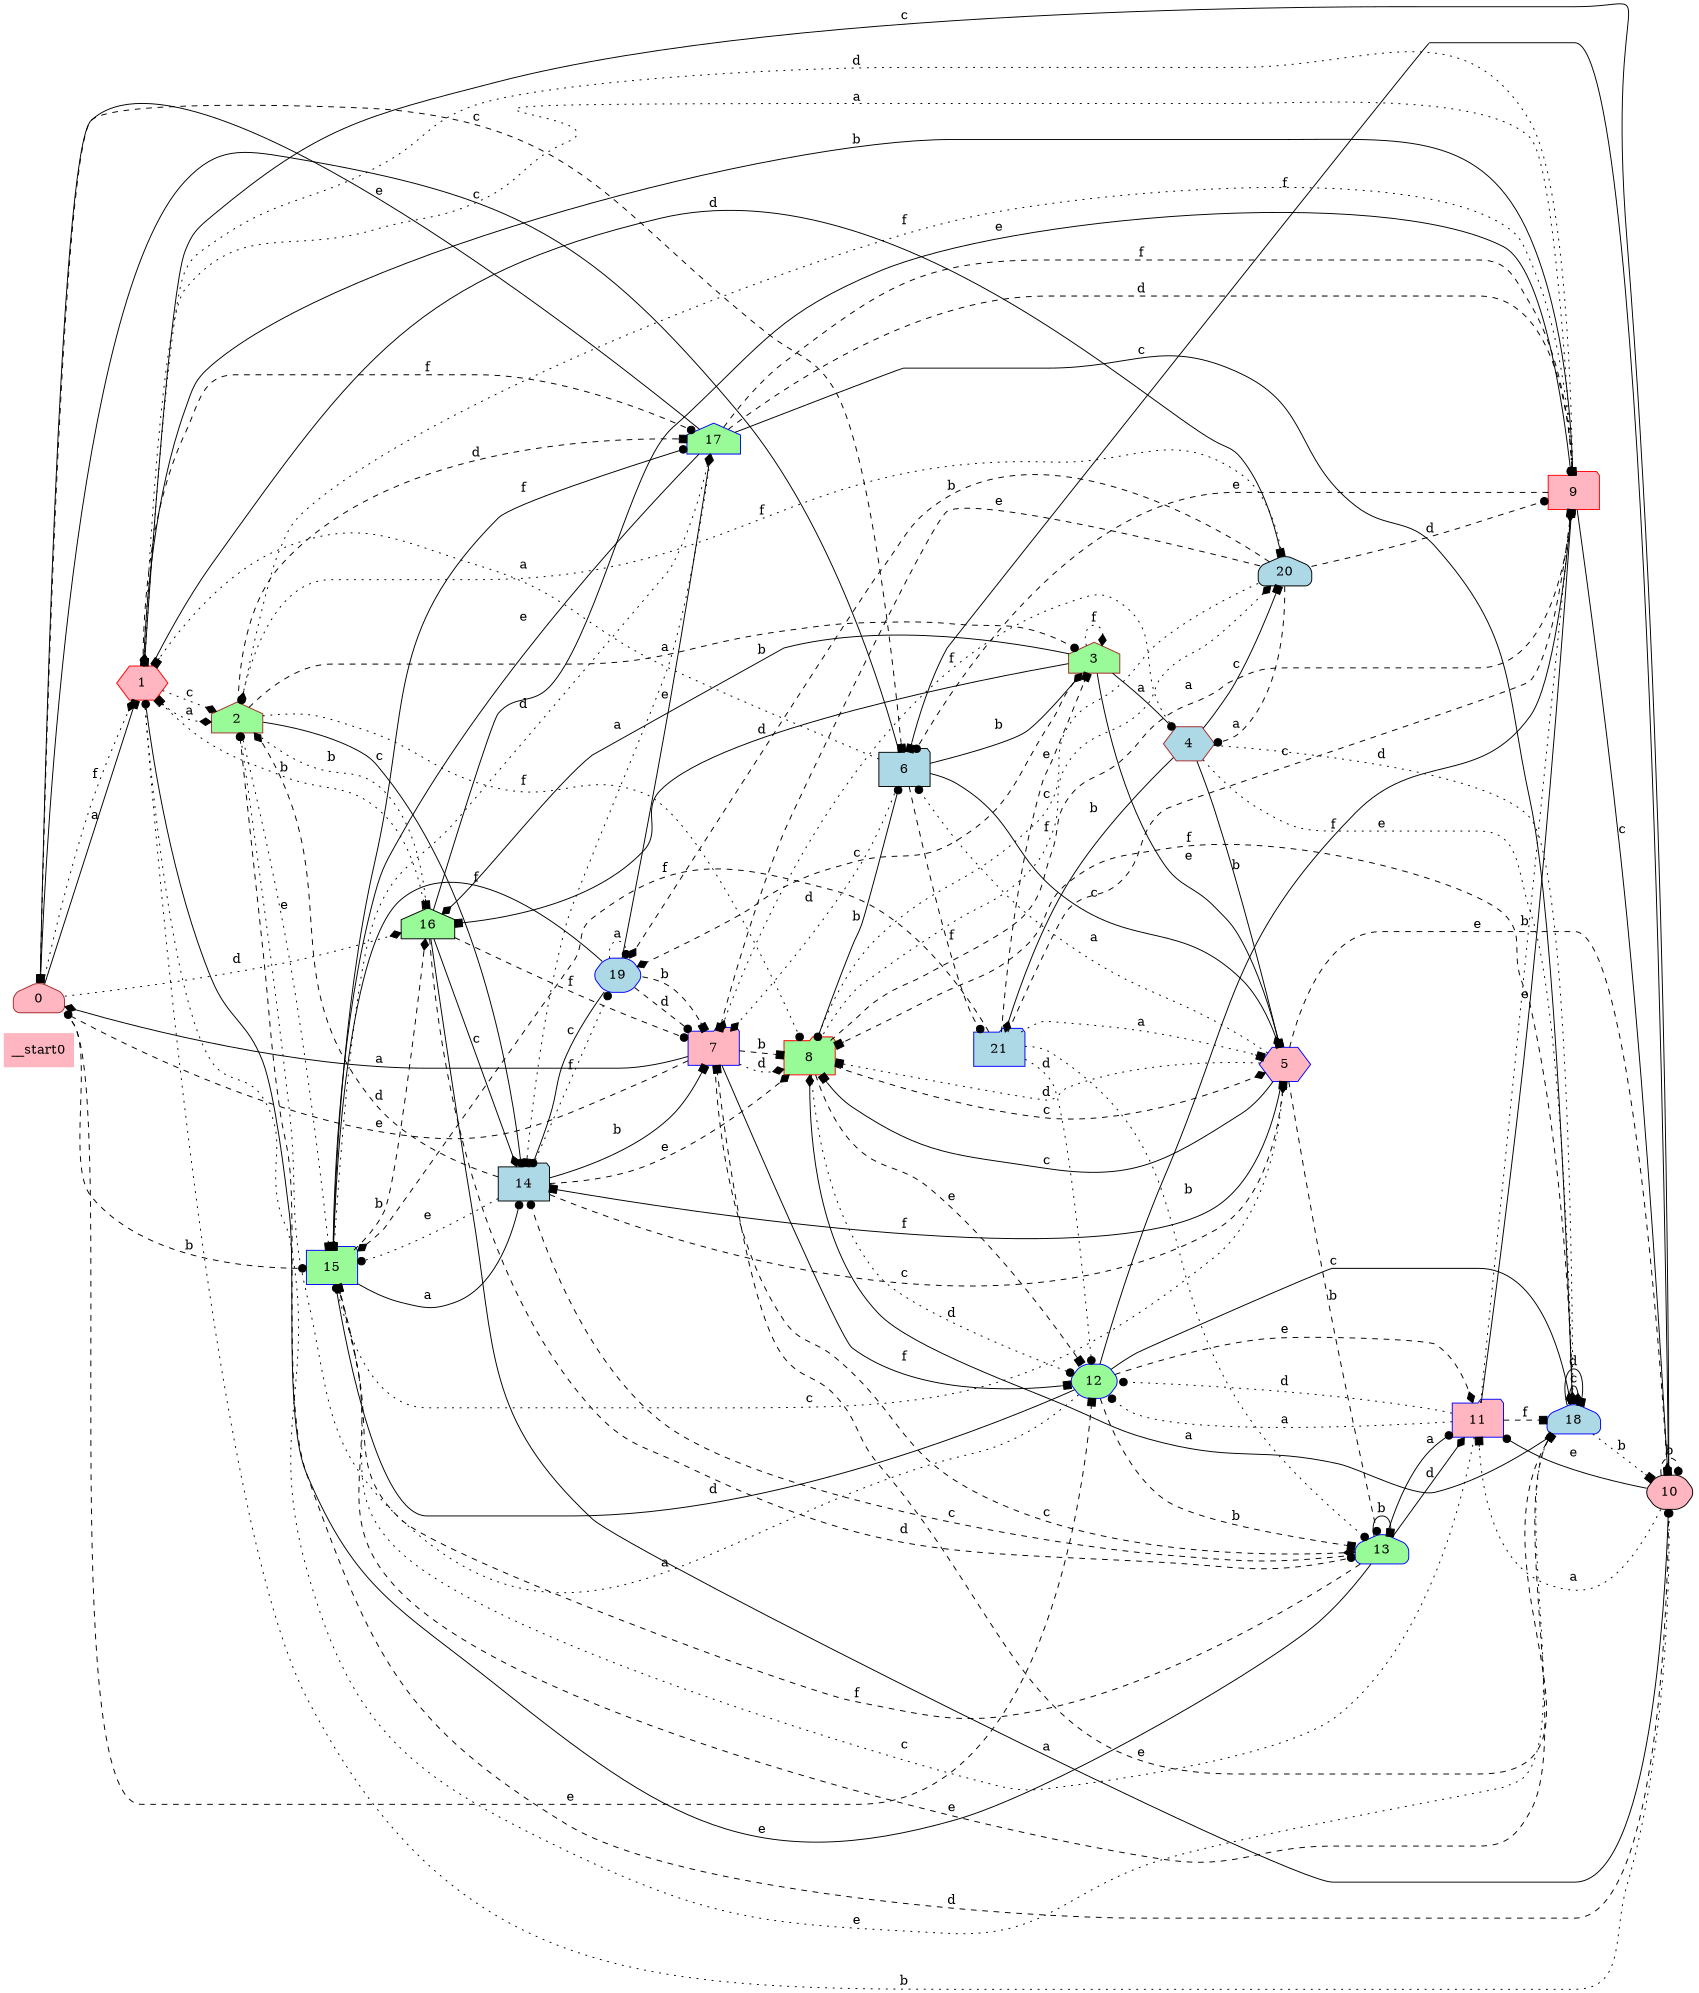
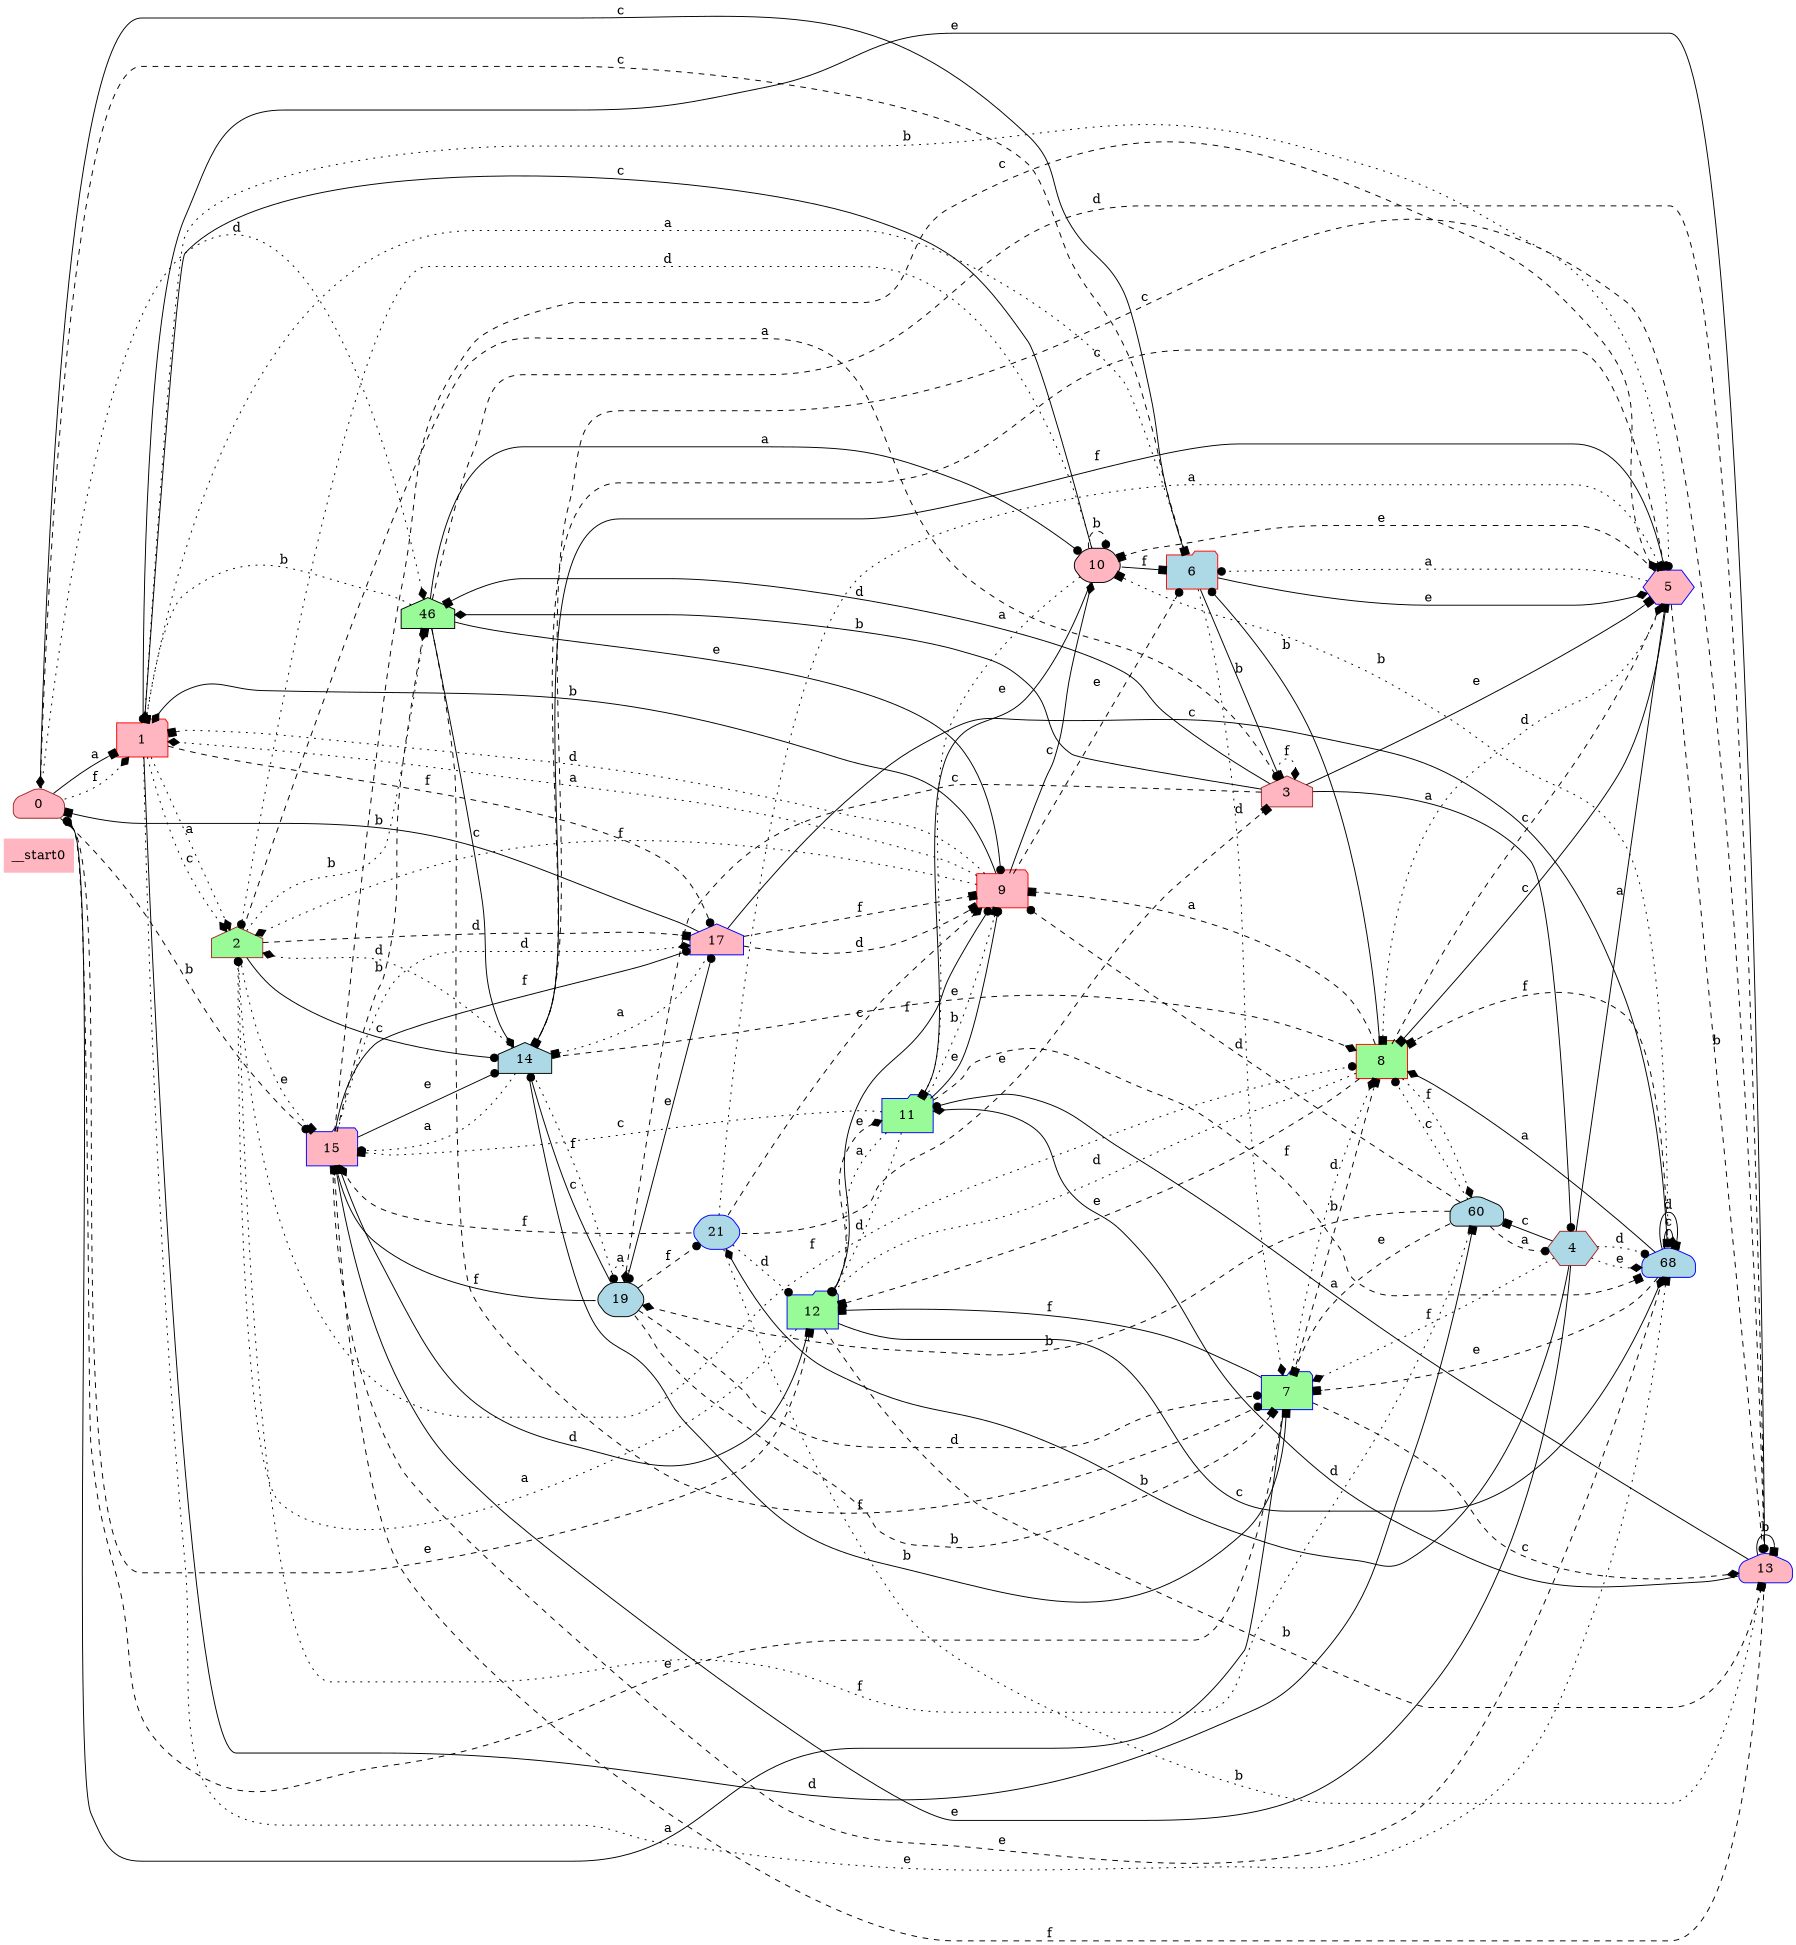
(236, 153) -> (442, 18)
(379, 191) -> (379, 821)
(714, 440) -> (717, 941)
(1285, 572) -> (1477, 1212)
(1094, 659) -> (1287, 793)
(142, 683) -> (142, 740)
(666, 725) -> (668, 1122)
(1012, 739) -> (1238, 680)
(904, 769) -> (1192, 572)
(419, 805) -> (974, 1820)
(1237, 866) -> (1620, 891)
(1094, 893) -> (1429, 598)
(938, 908) -> (666, 1268)
(428, 925) -> (428, 615)
(618, 975) -> (621, 1300)
(321, 998) -> (399, 967)
(714, 1048) -> (1287, 1393)
(999, 1049) -> (717, 1232)
(524, 1184) -> (525, 1060)
(428, 1216) -> (428, 1126)
(332, 1267) -> (332, 1149)
(428, 1295) -> (428, 1085)
(1094, 1381) -> (813, 1312)
(819, 1407) -> (802, 303)
(1478, 1420) -> (908, 1116)
(1574, 1420) -> (1669, 1264)
(1382, 1550) -> (1766, 1569)
(693, 1869) -> (494, 267)
(629, 1966) -> (798, 146)
